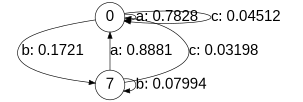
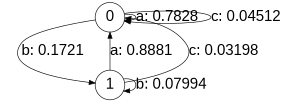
(110, 85) -> (110, 85)
